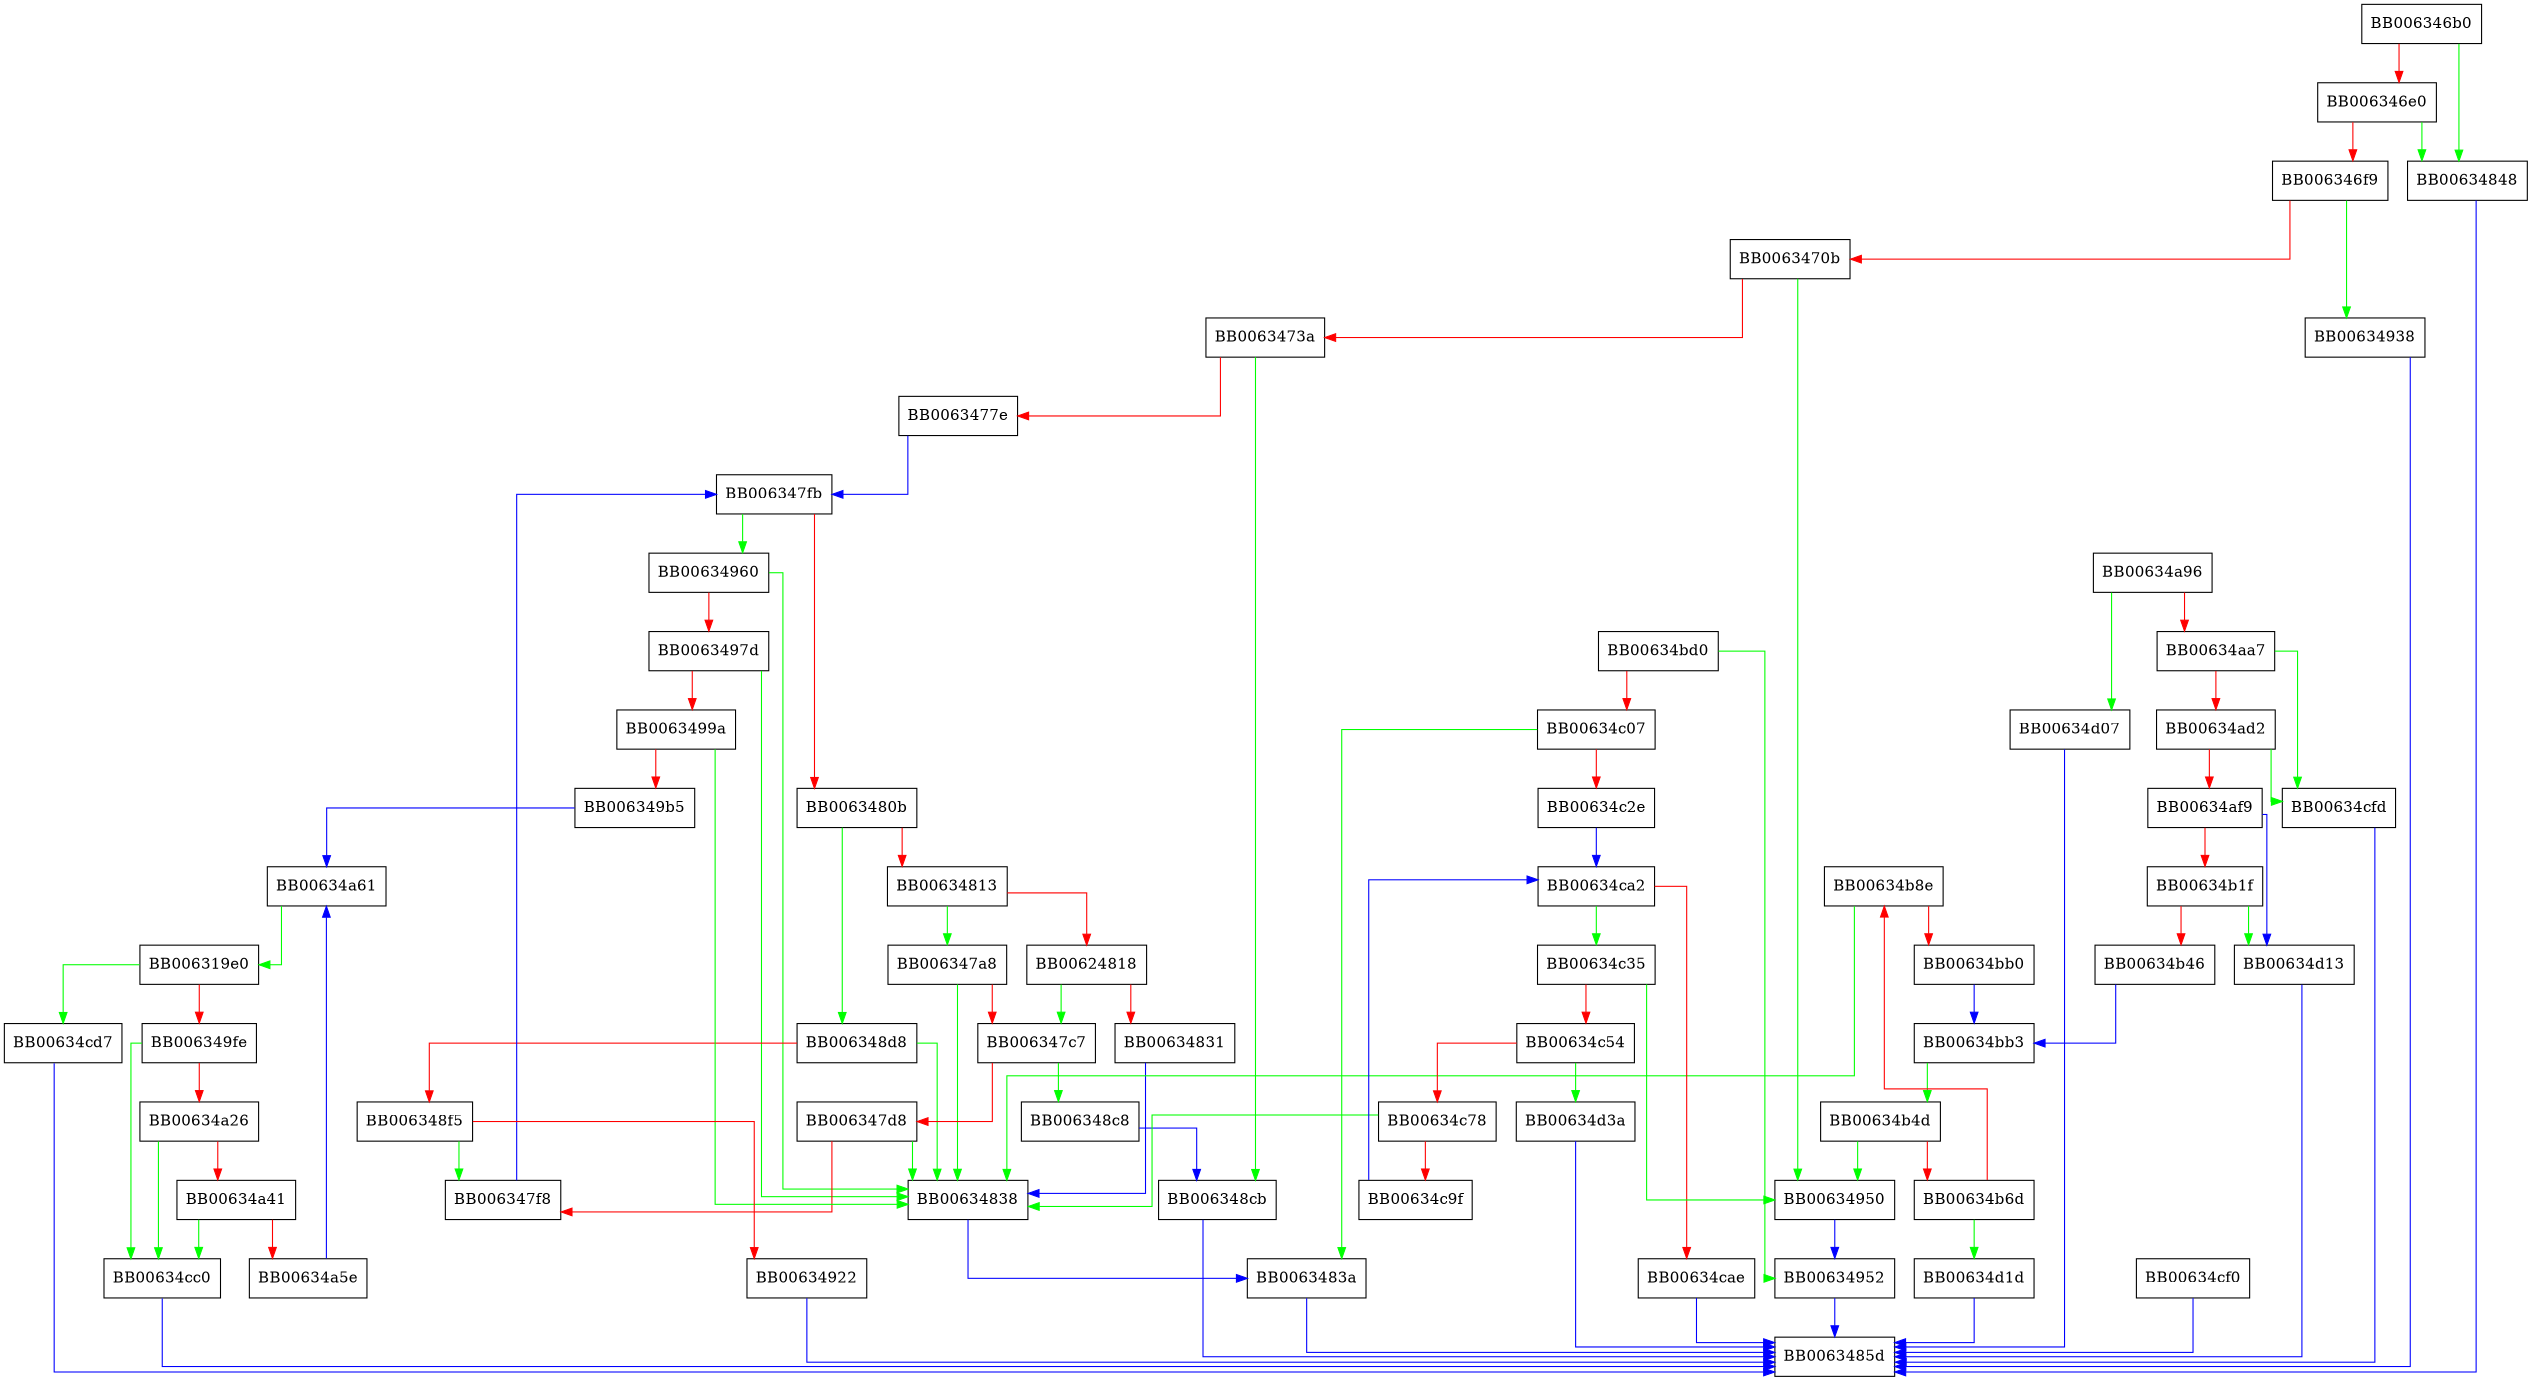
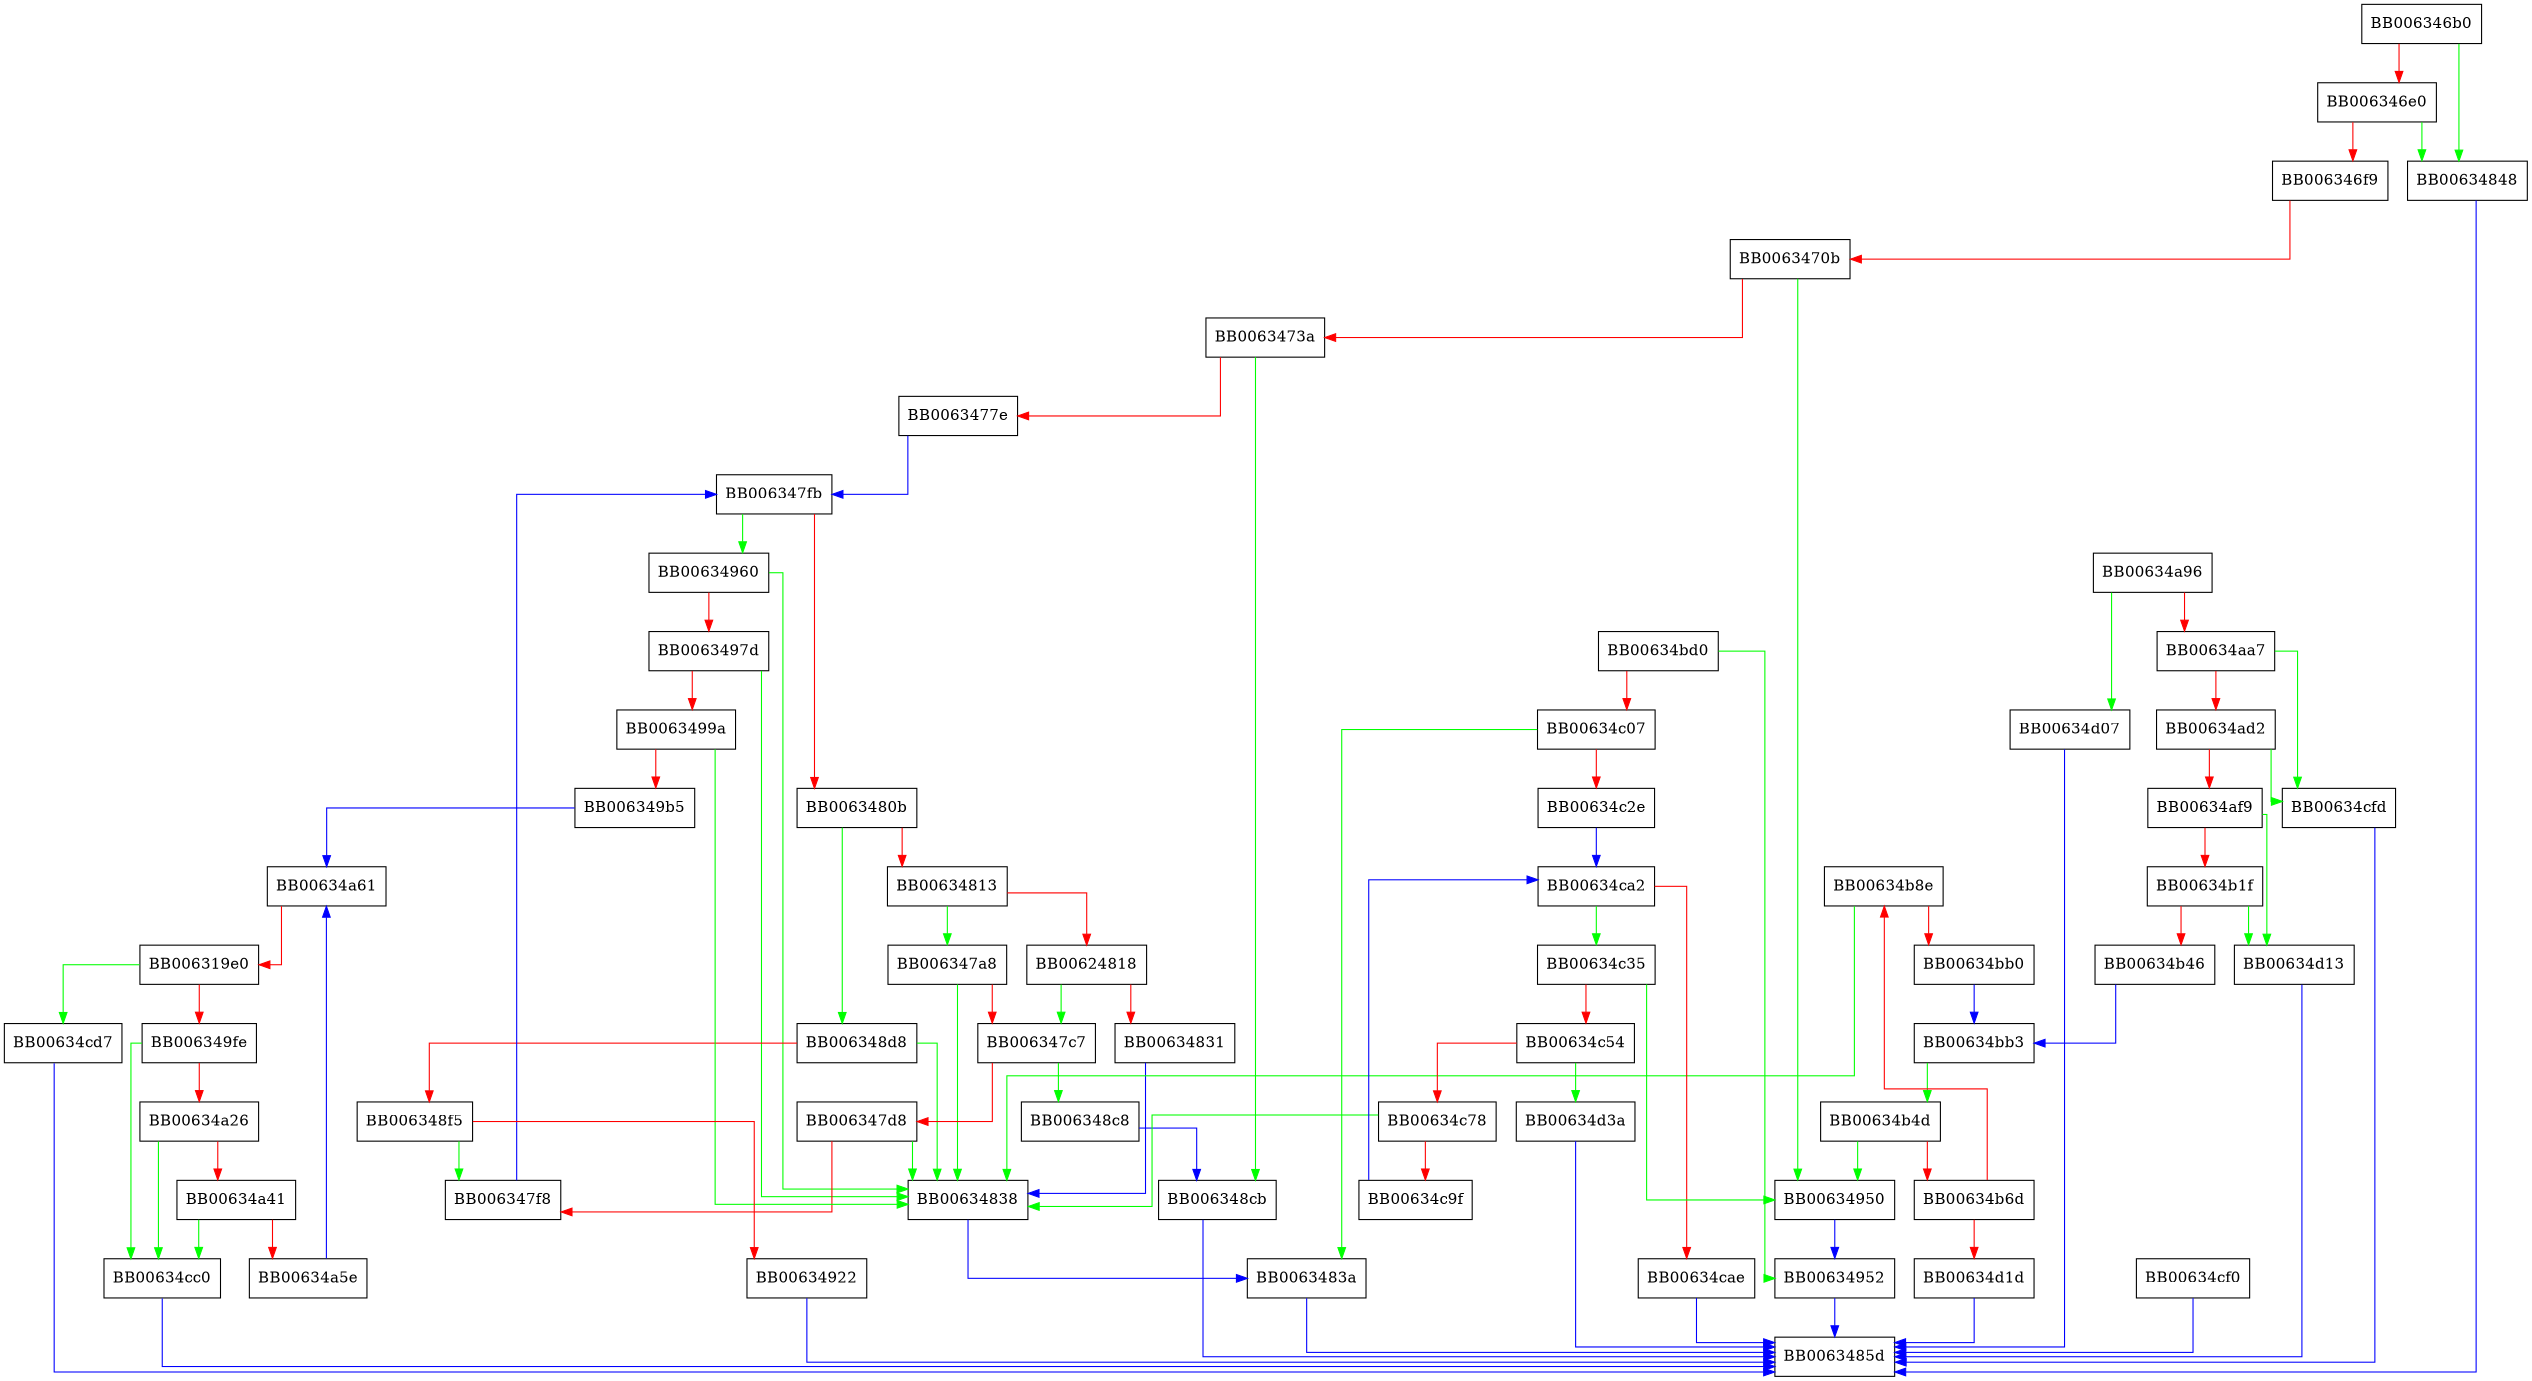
(2365, 338) -> none
(2267, 872) -> (2267, 872)
(281, 941) -> (281, 941)
(1974, 1234) -> (1974, 1234)
